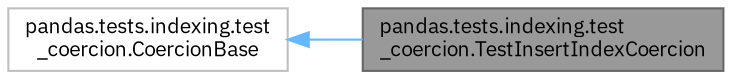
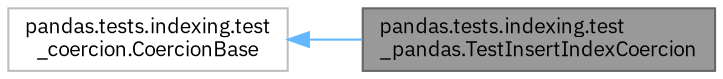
(543, 40) -> (539, 40)
